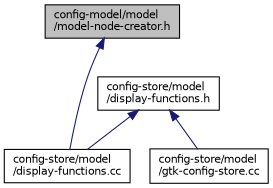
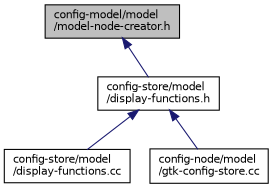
(81, 98) -> (138, 62)
(209, 166) -> (209, 166)
